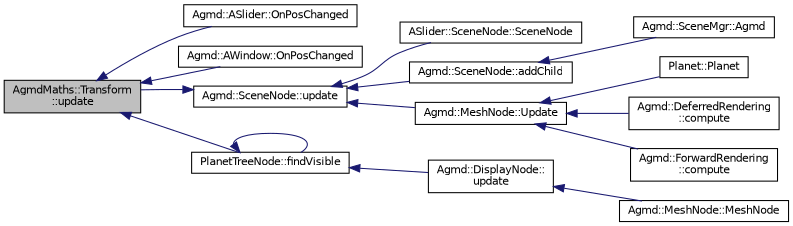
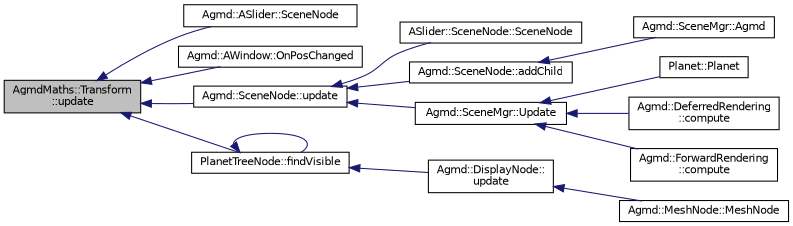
(270, 16) -> (270, 16)
(162, 90) -> (173, 104)
(491, 113) -> (491, 113)
